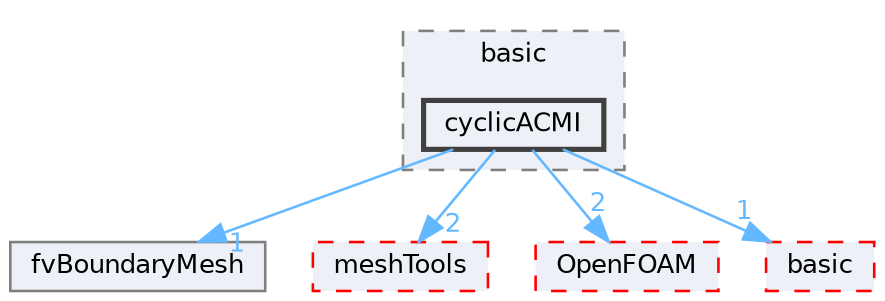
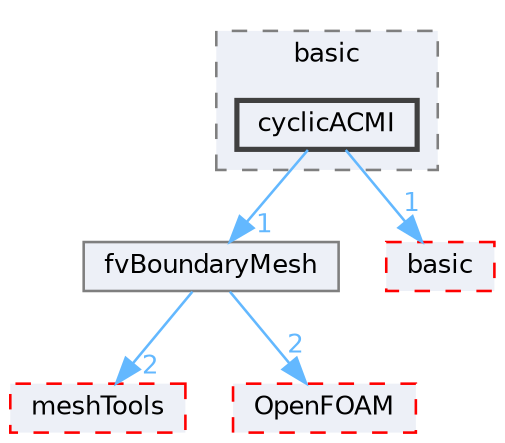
(465, 186) -> (163, 328)
(562, 186) -> (260, 328)
